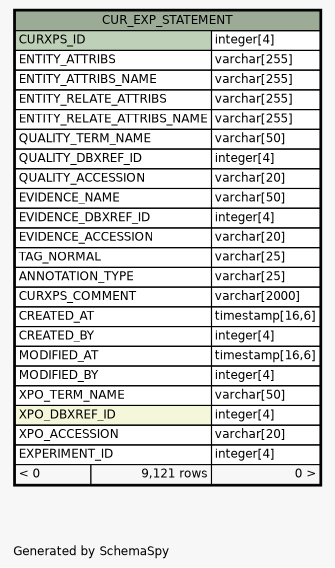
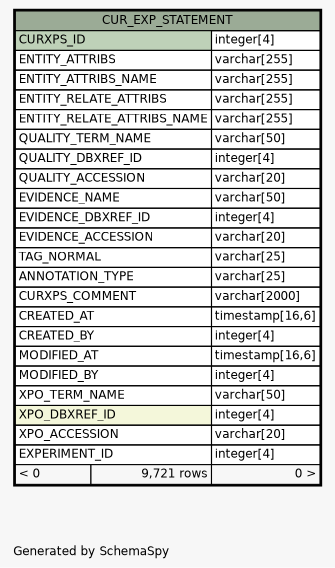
(175, 474) -> (175, 474)
